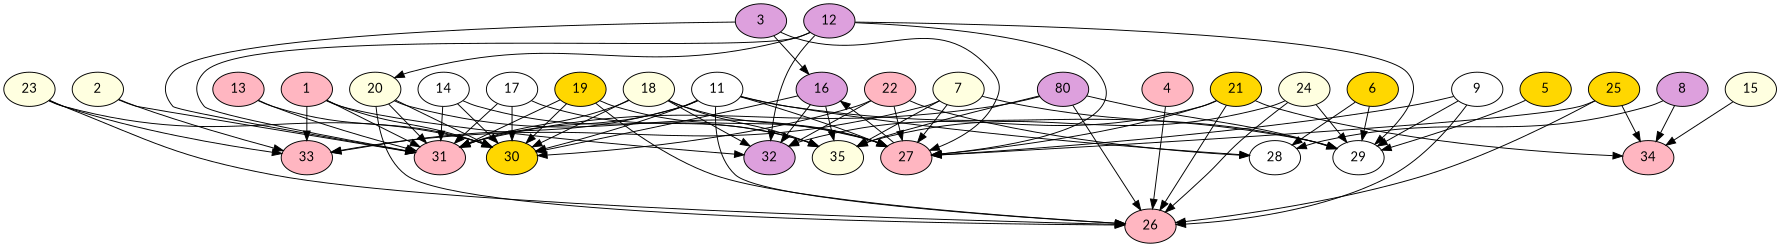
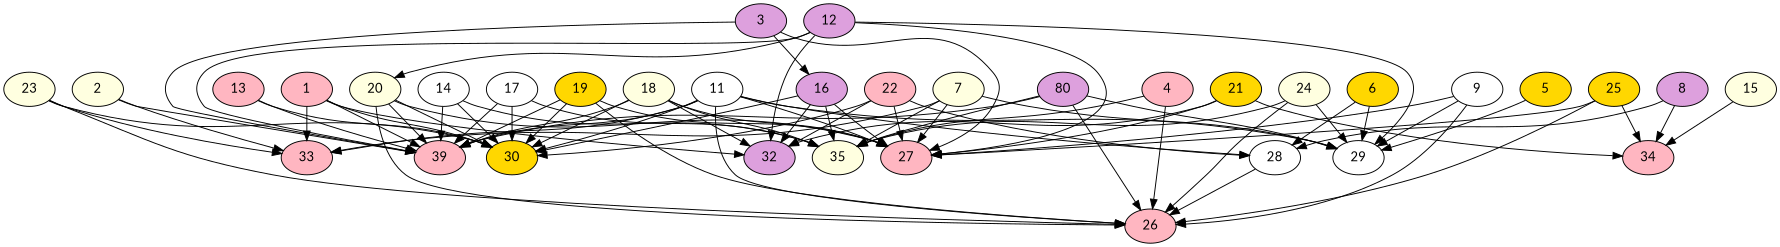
none -> (1005, 118)
(872, 124) -> (856, 123)
(440, 158) -> (440, 158)
(1193, 158) -> (1217, 190)
